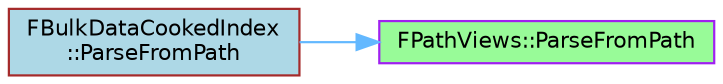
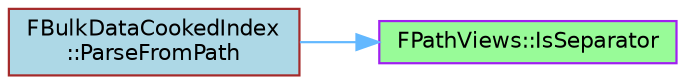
(547, 42) -> (528, 42)
